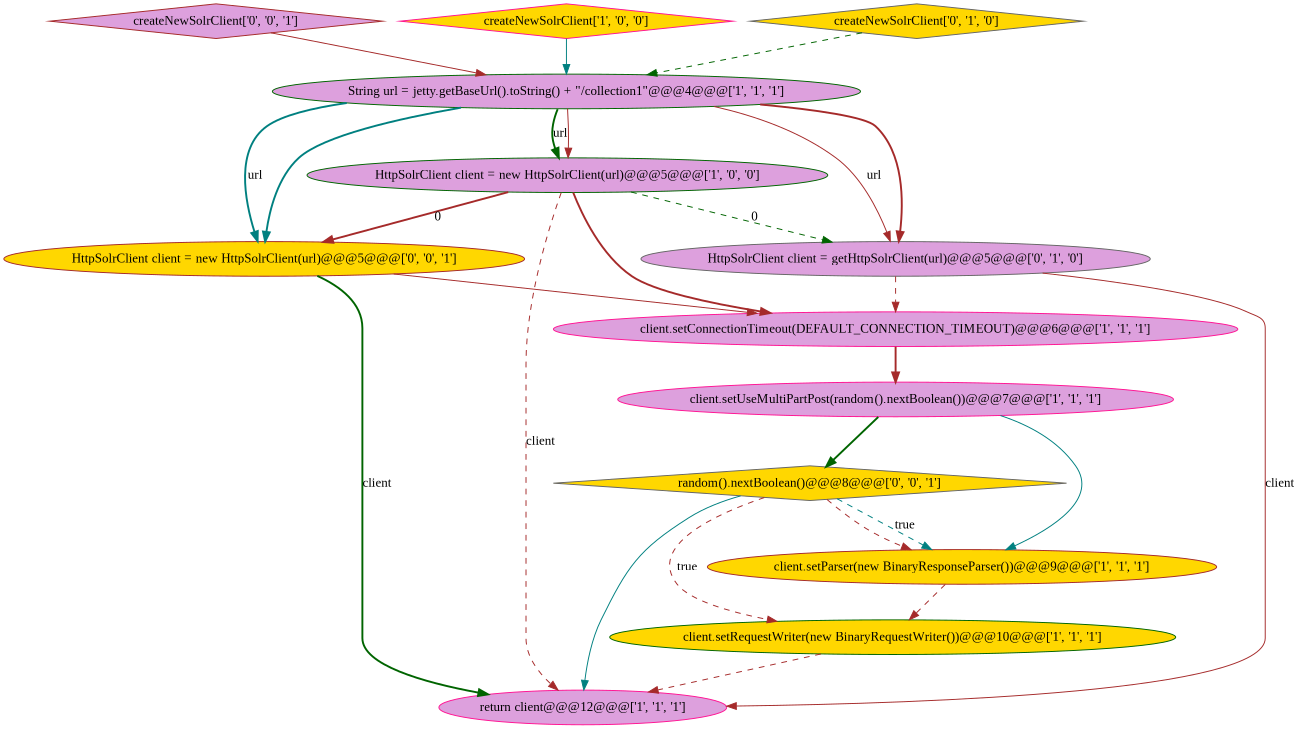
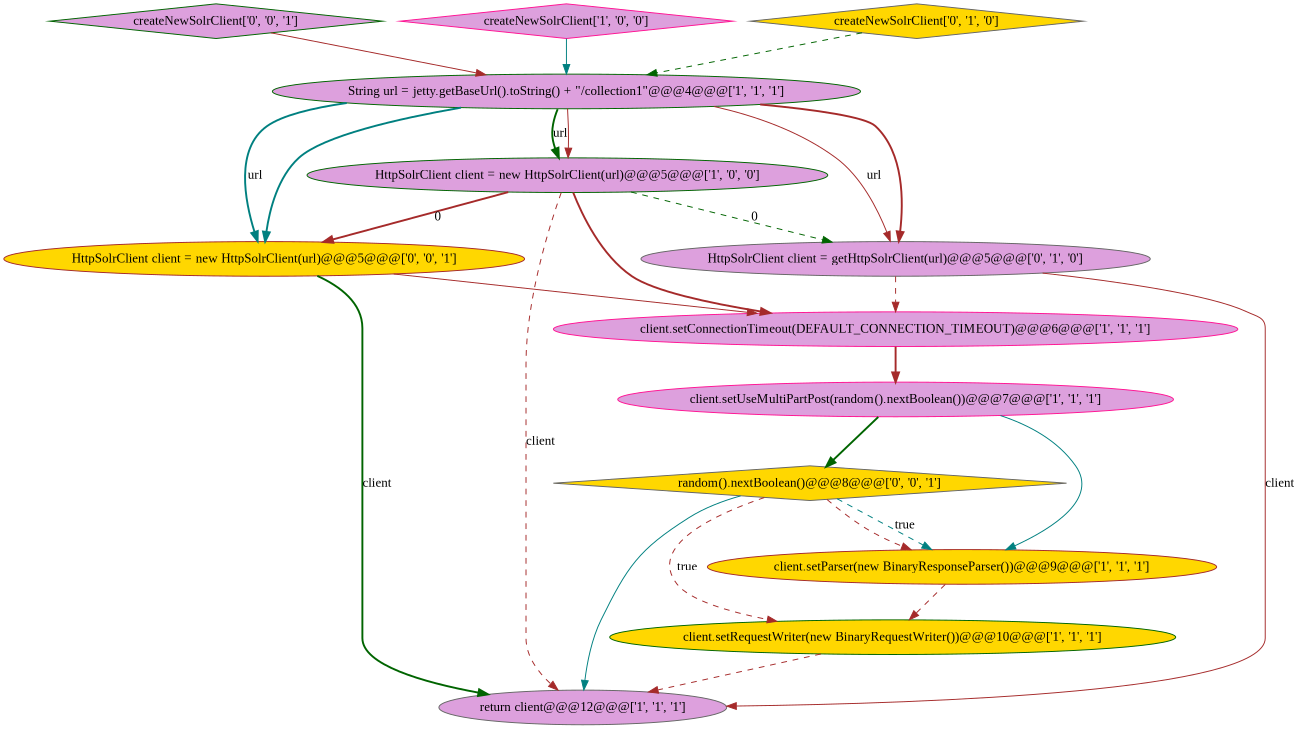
(216, 21) -> (216, 21)
(566, 21) -> (566, 21)
(583, 707) -> (583, 707)
